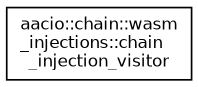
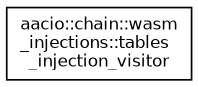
(99, 44) -> (99, 44)
